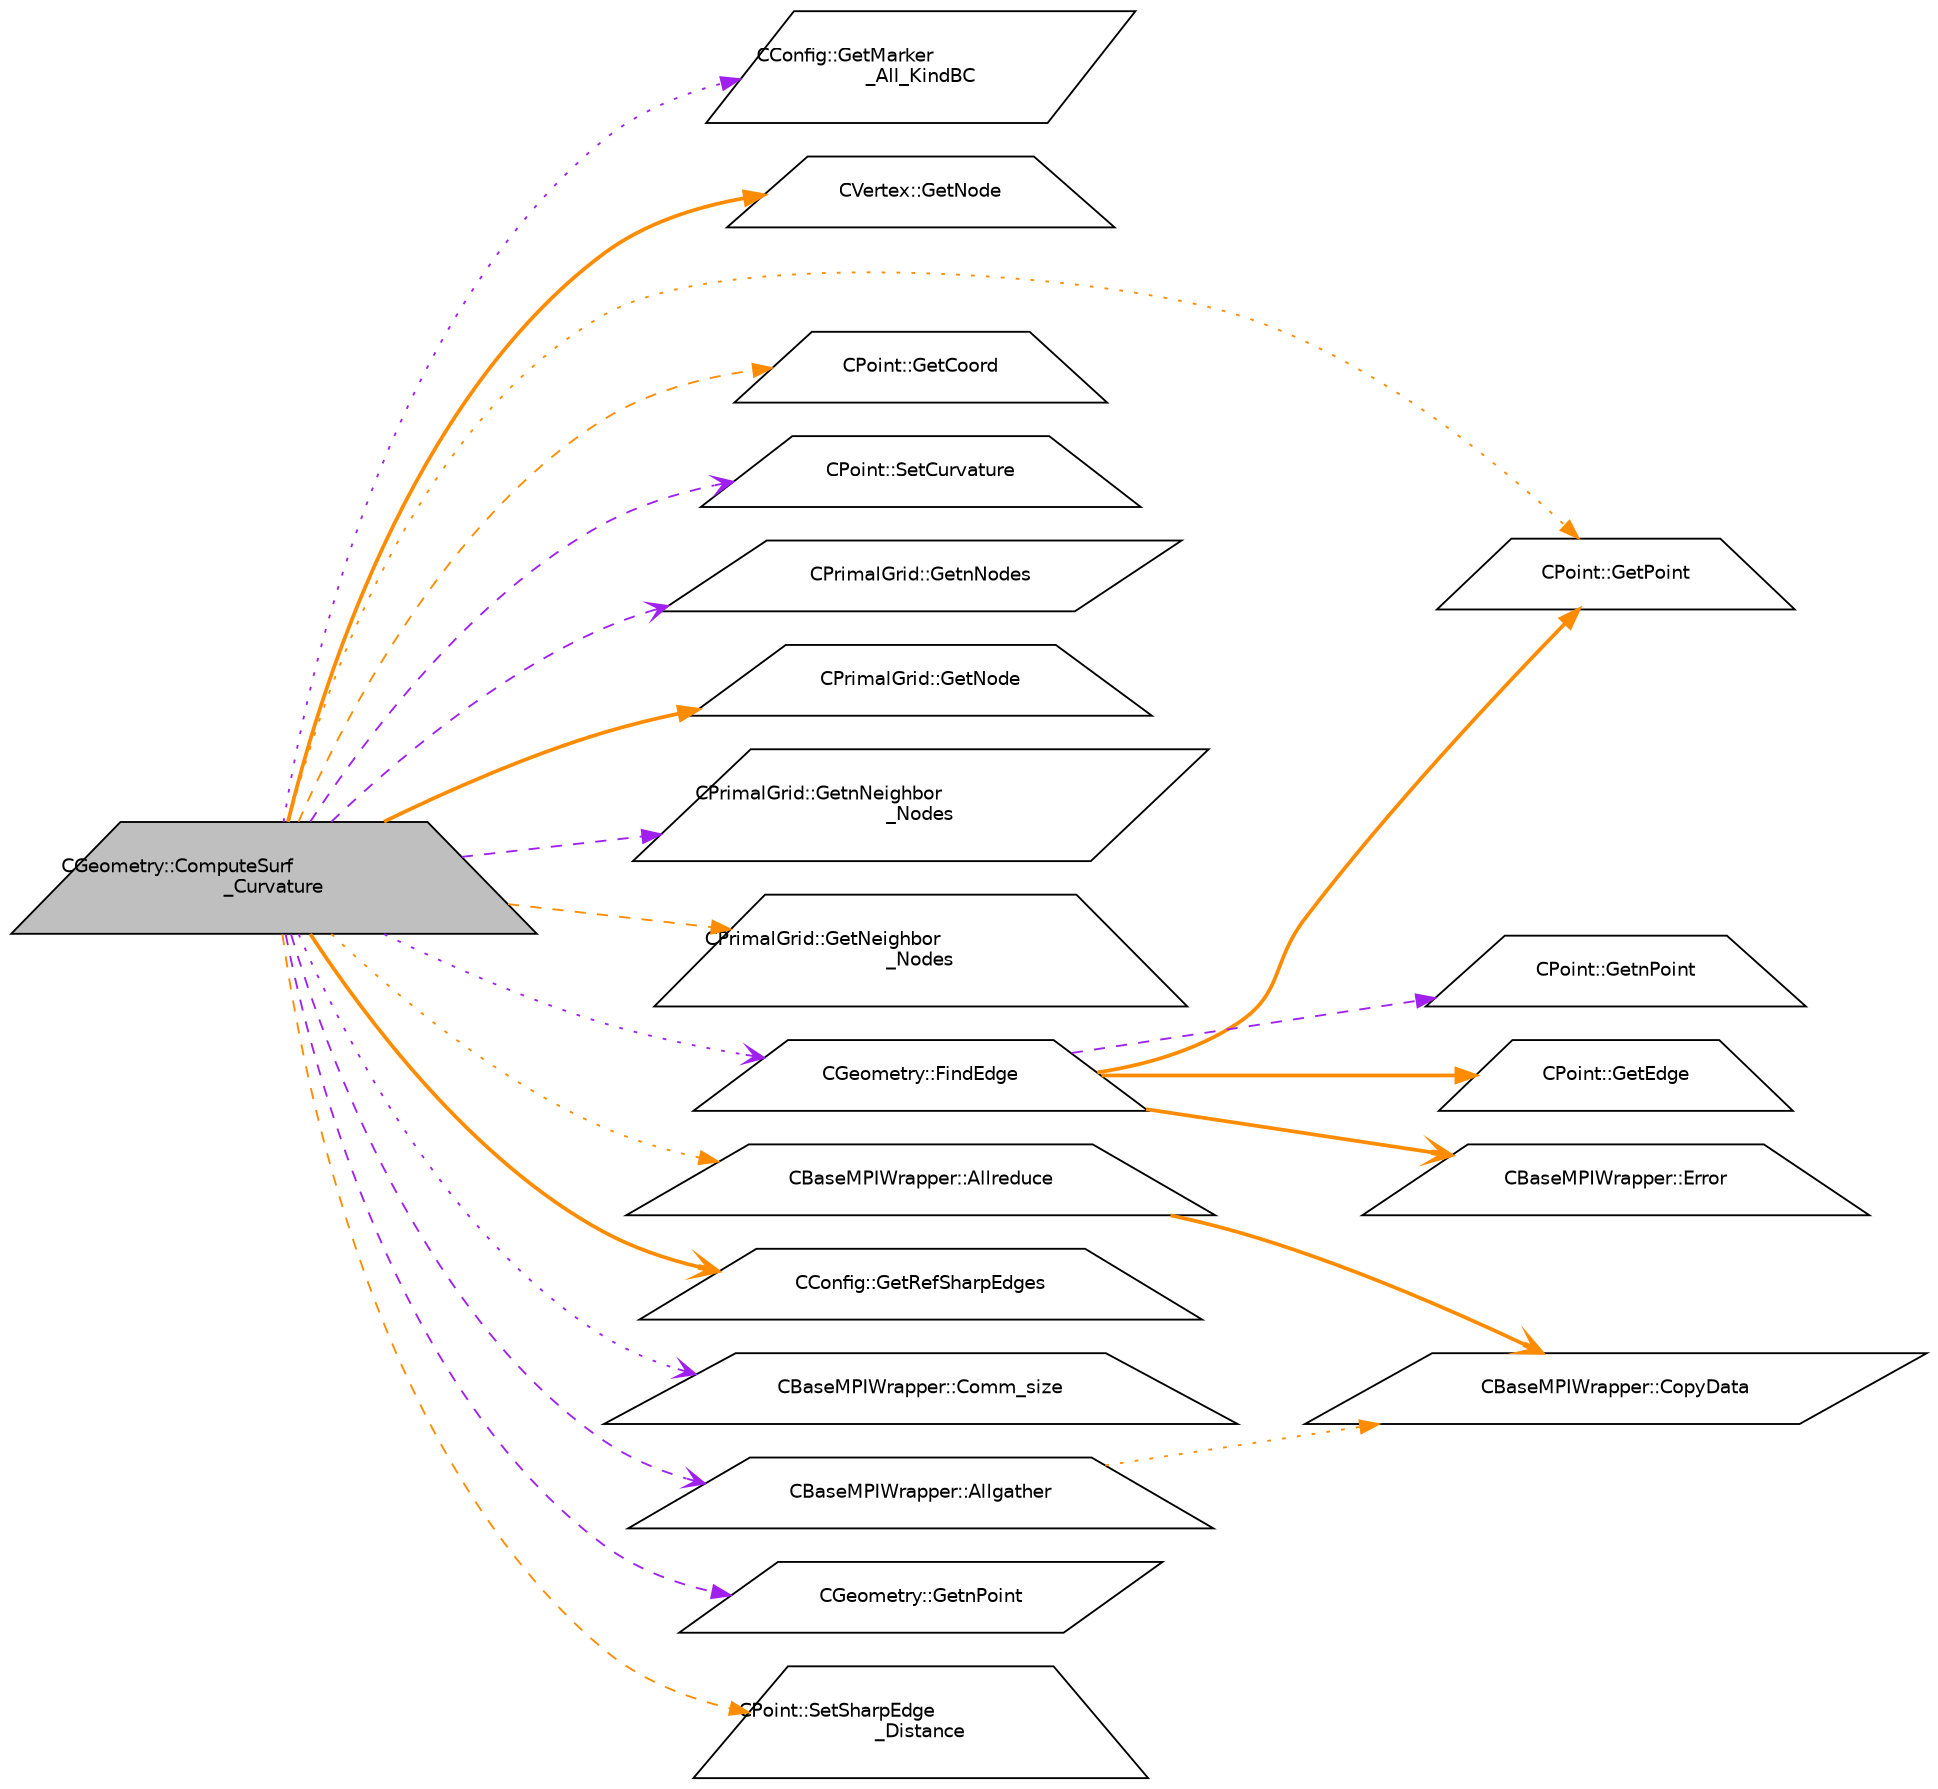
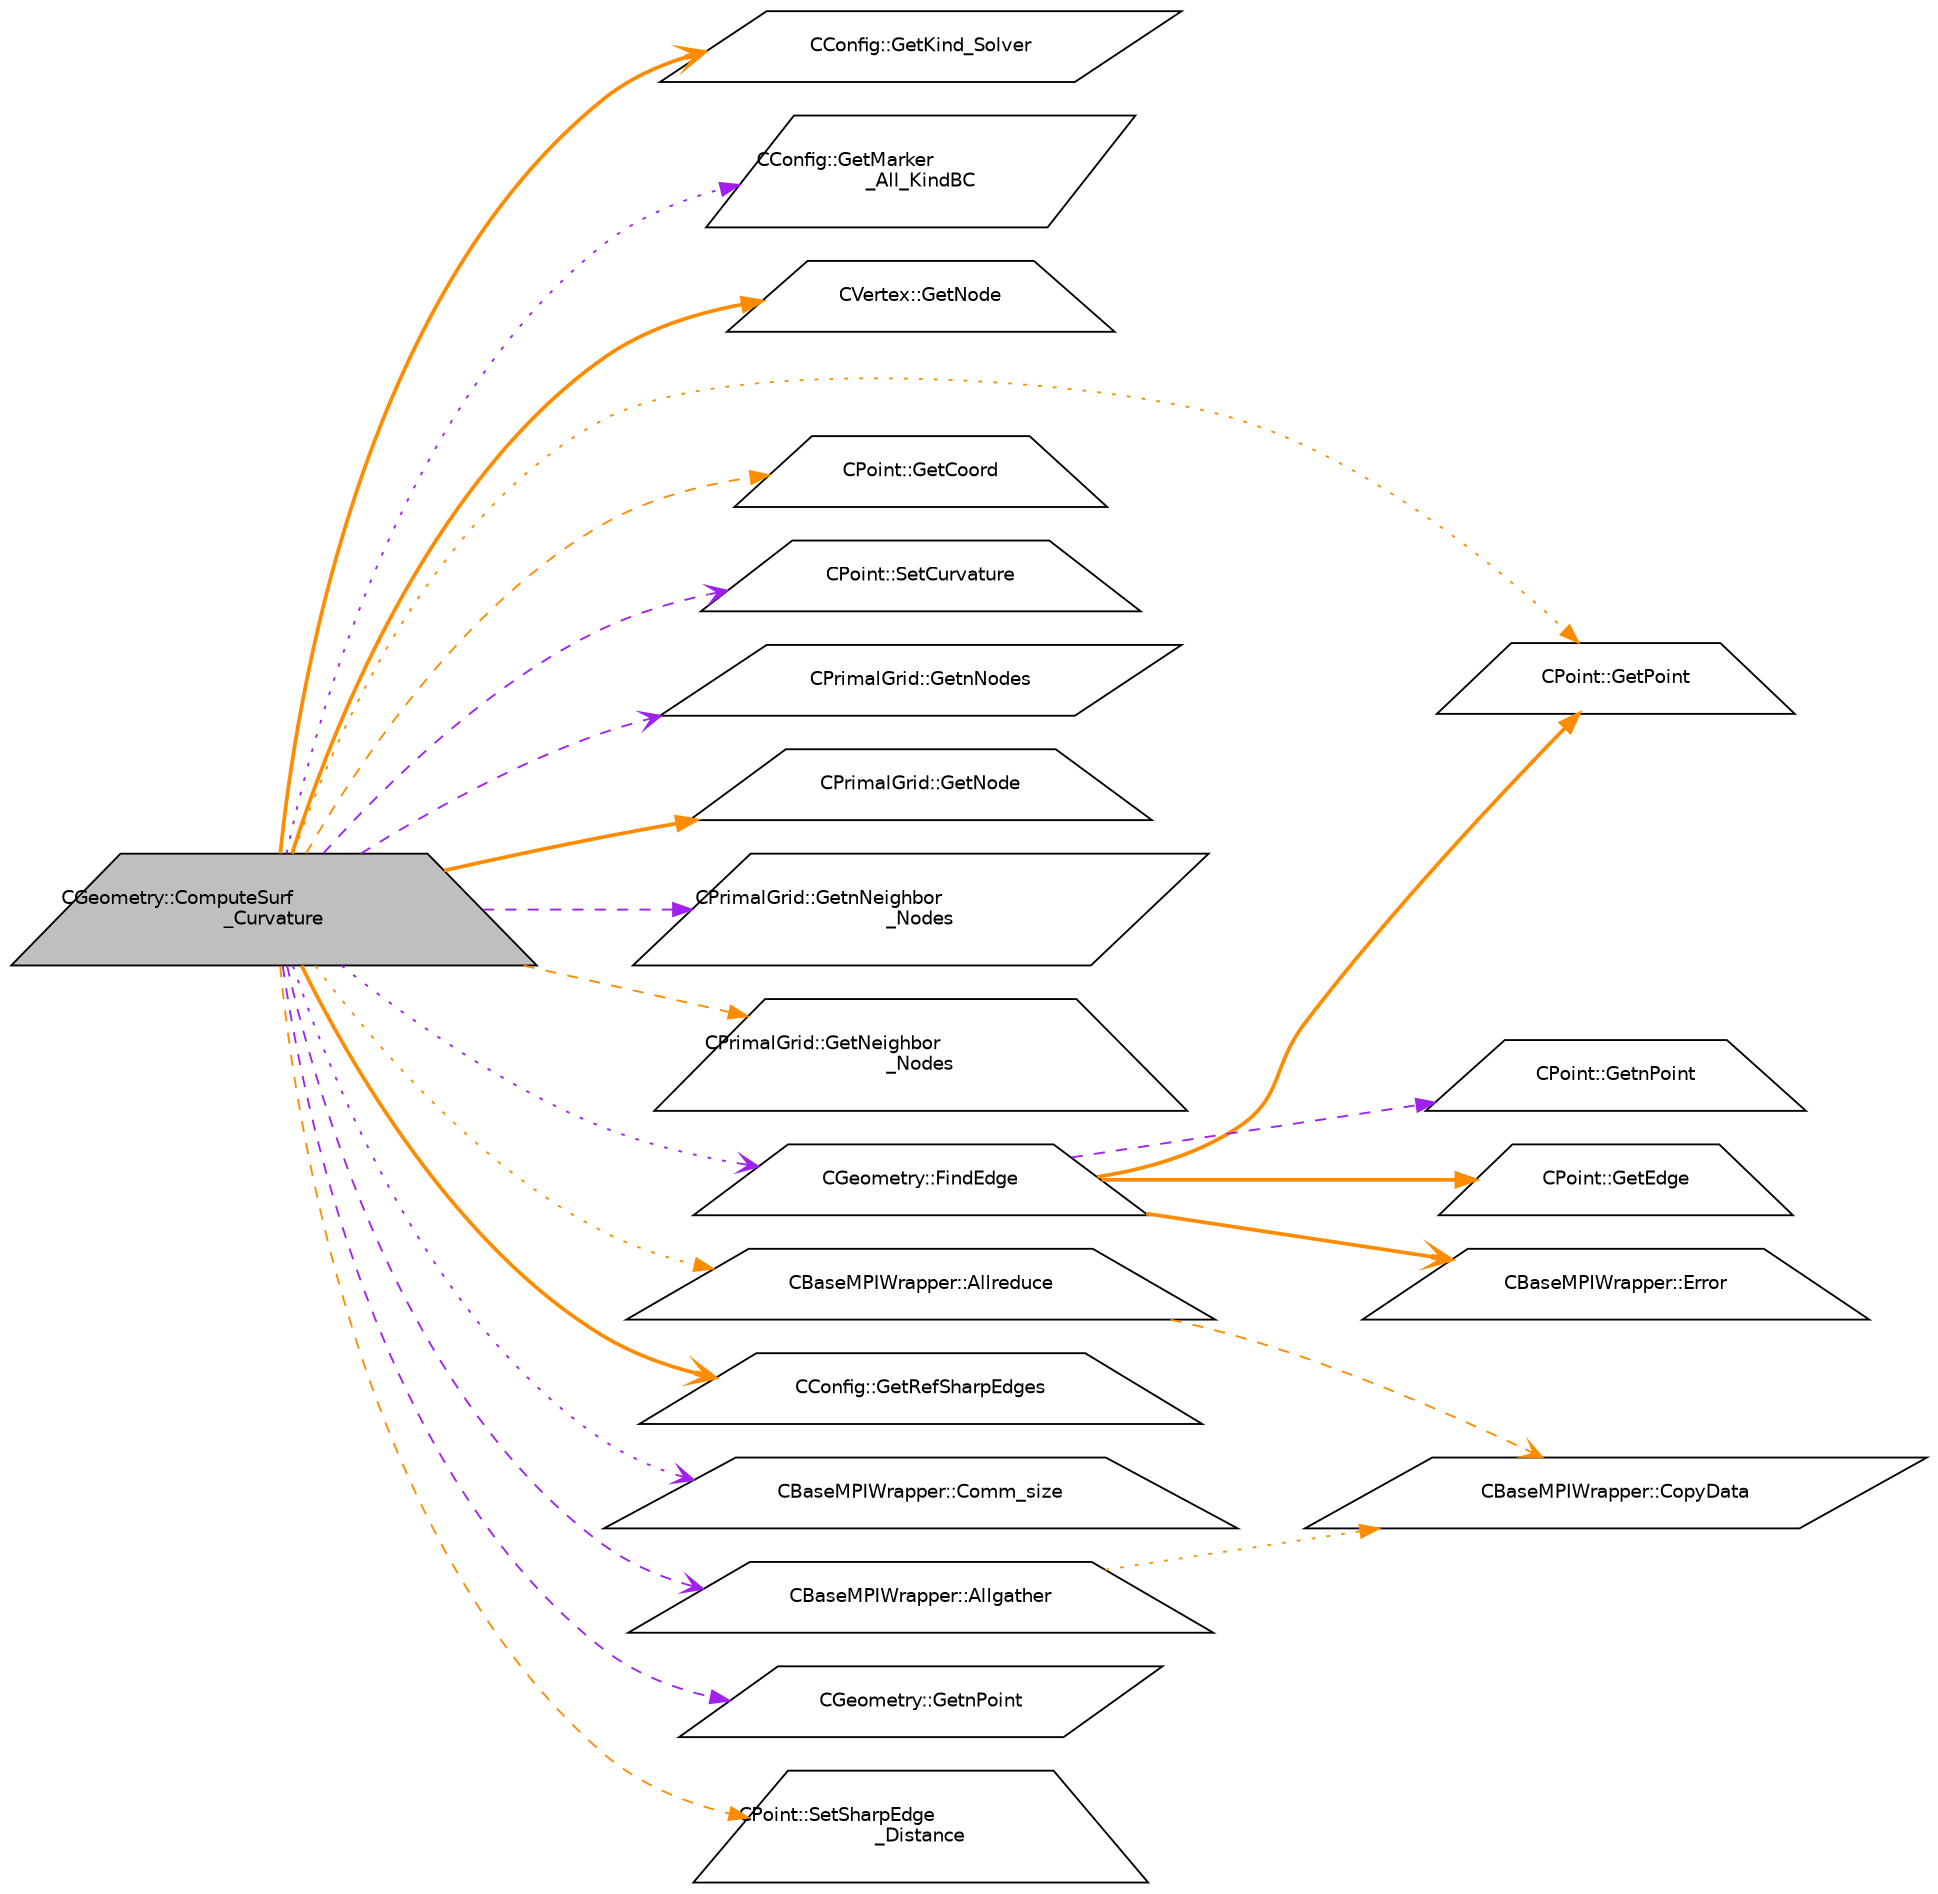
none -> (921, 47)
(1351, 1270) -> (1351, 1375)
